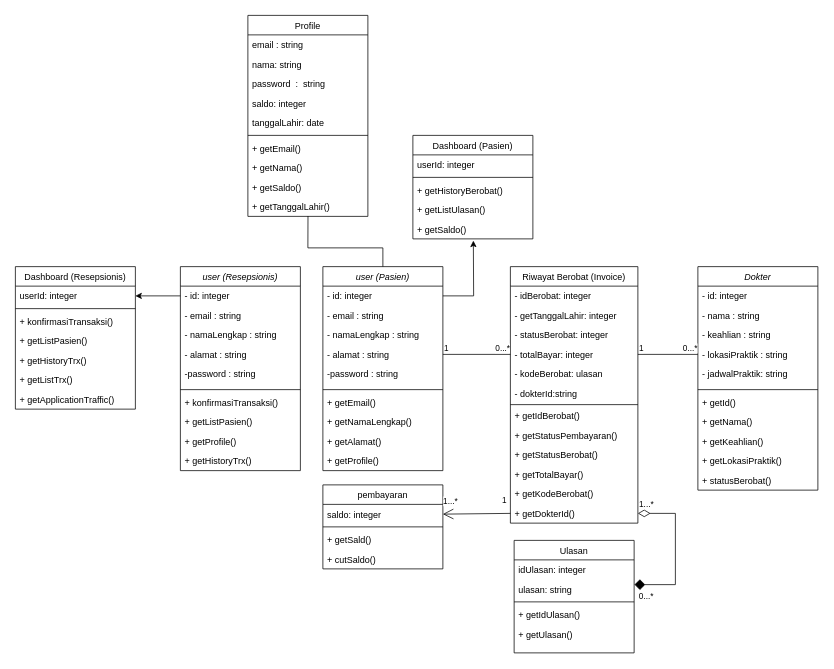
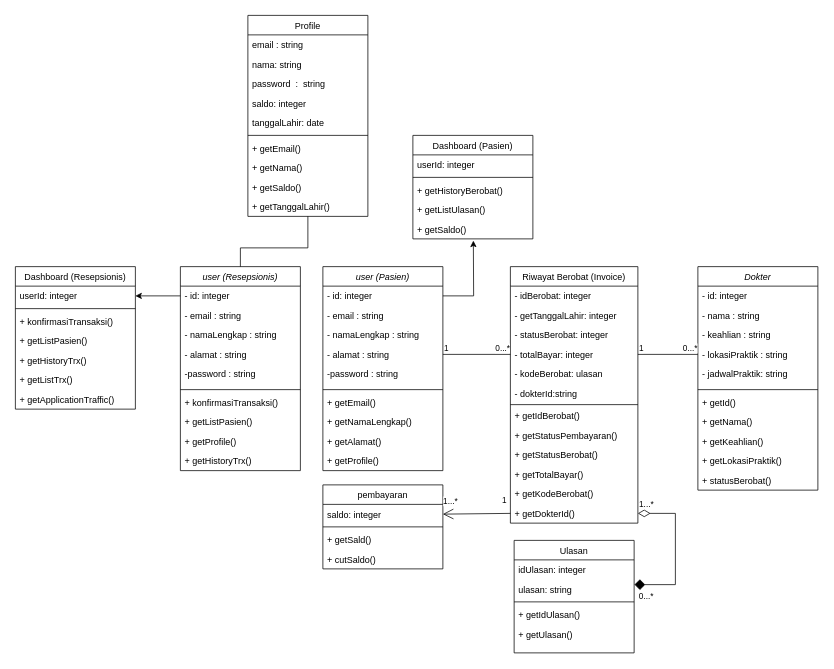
none -> (264, 248)
(355, 248) -> none
